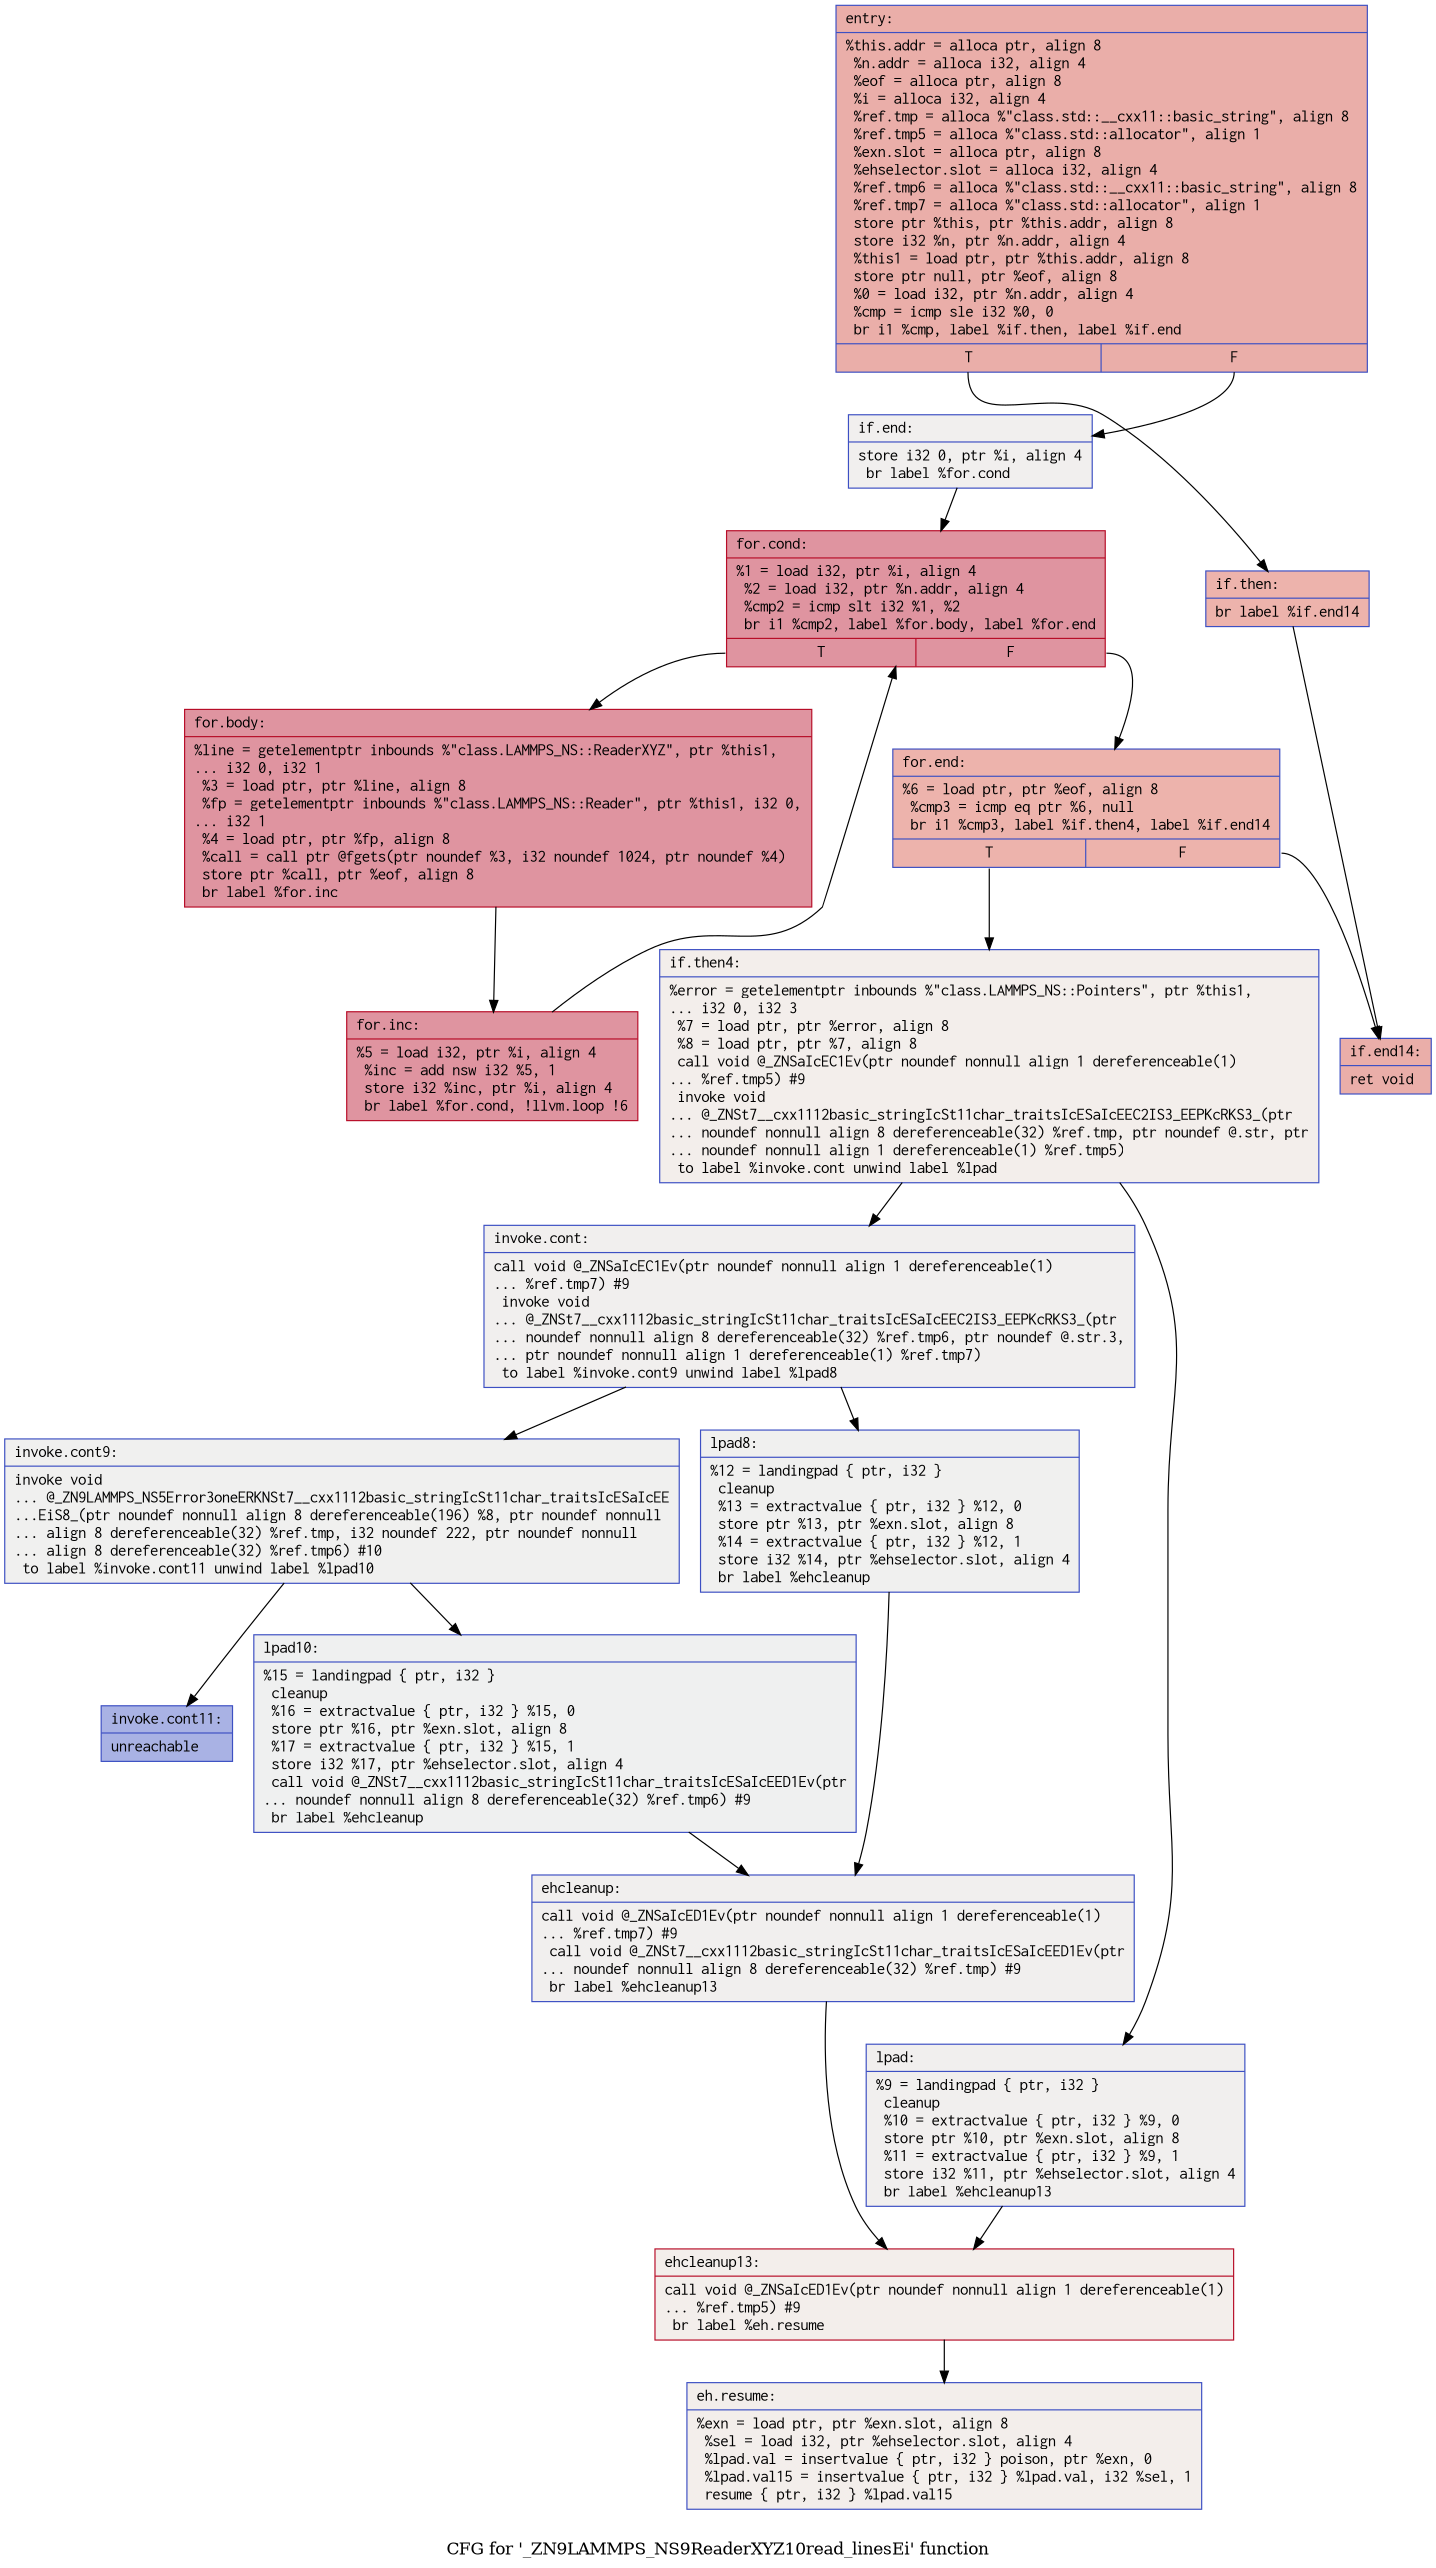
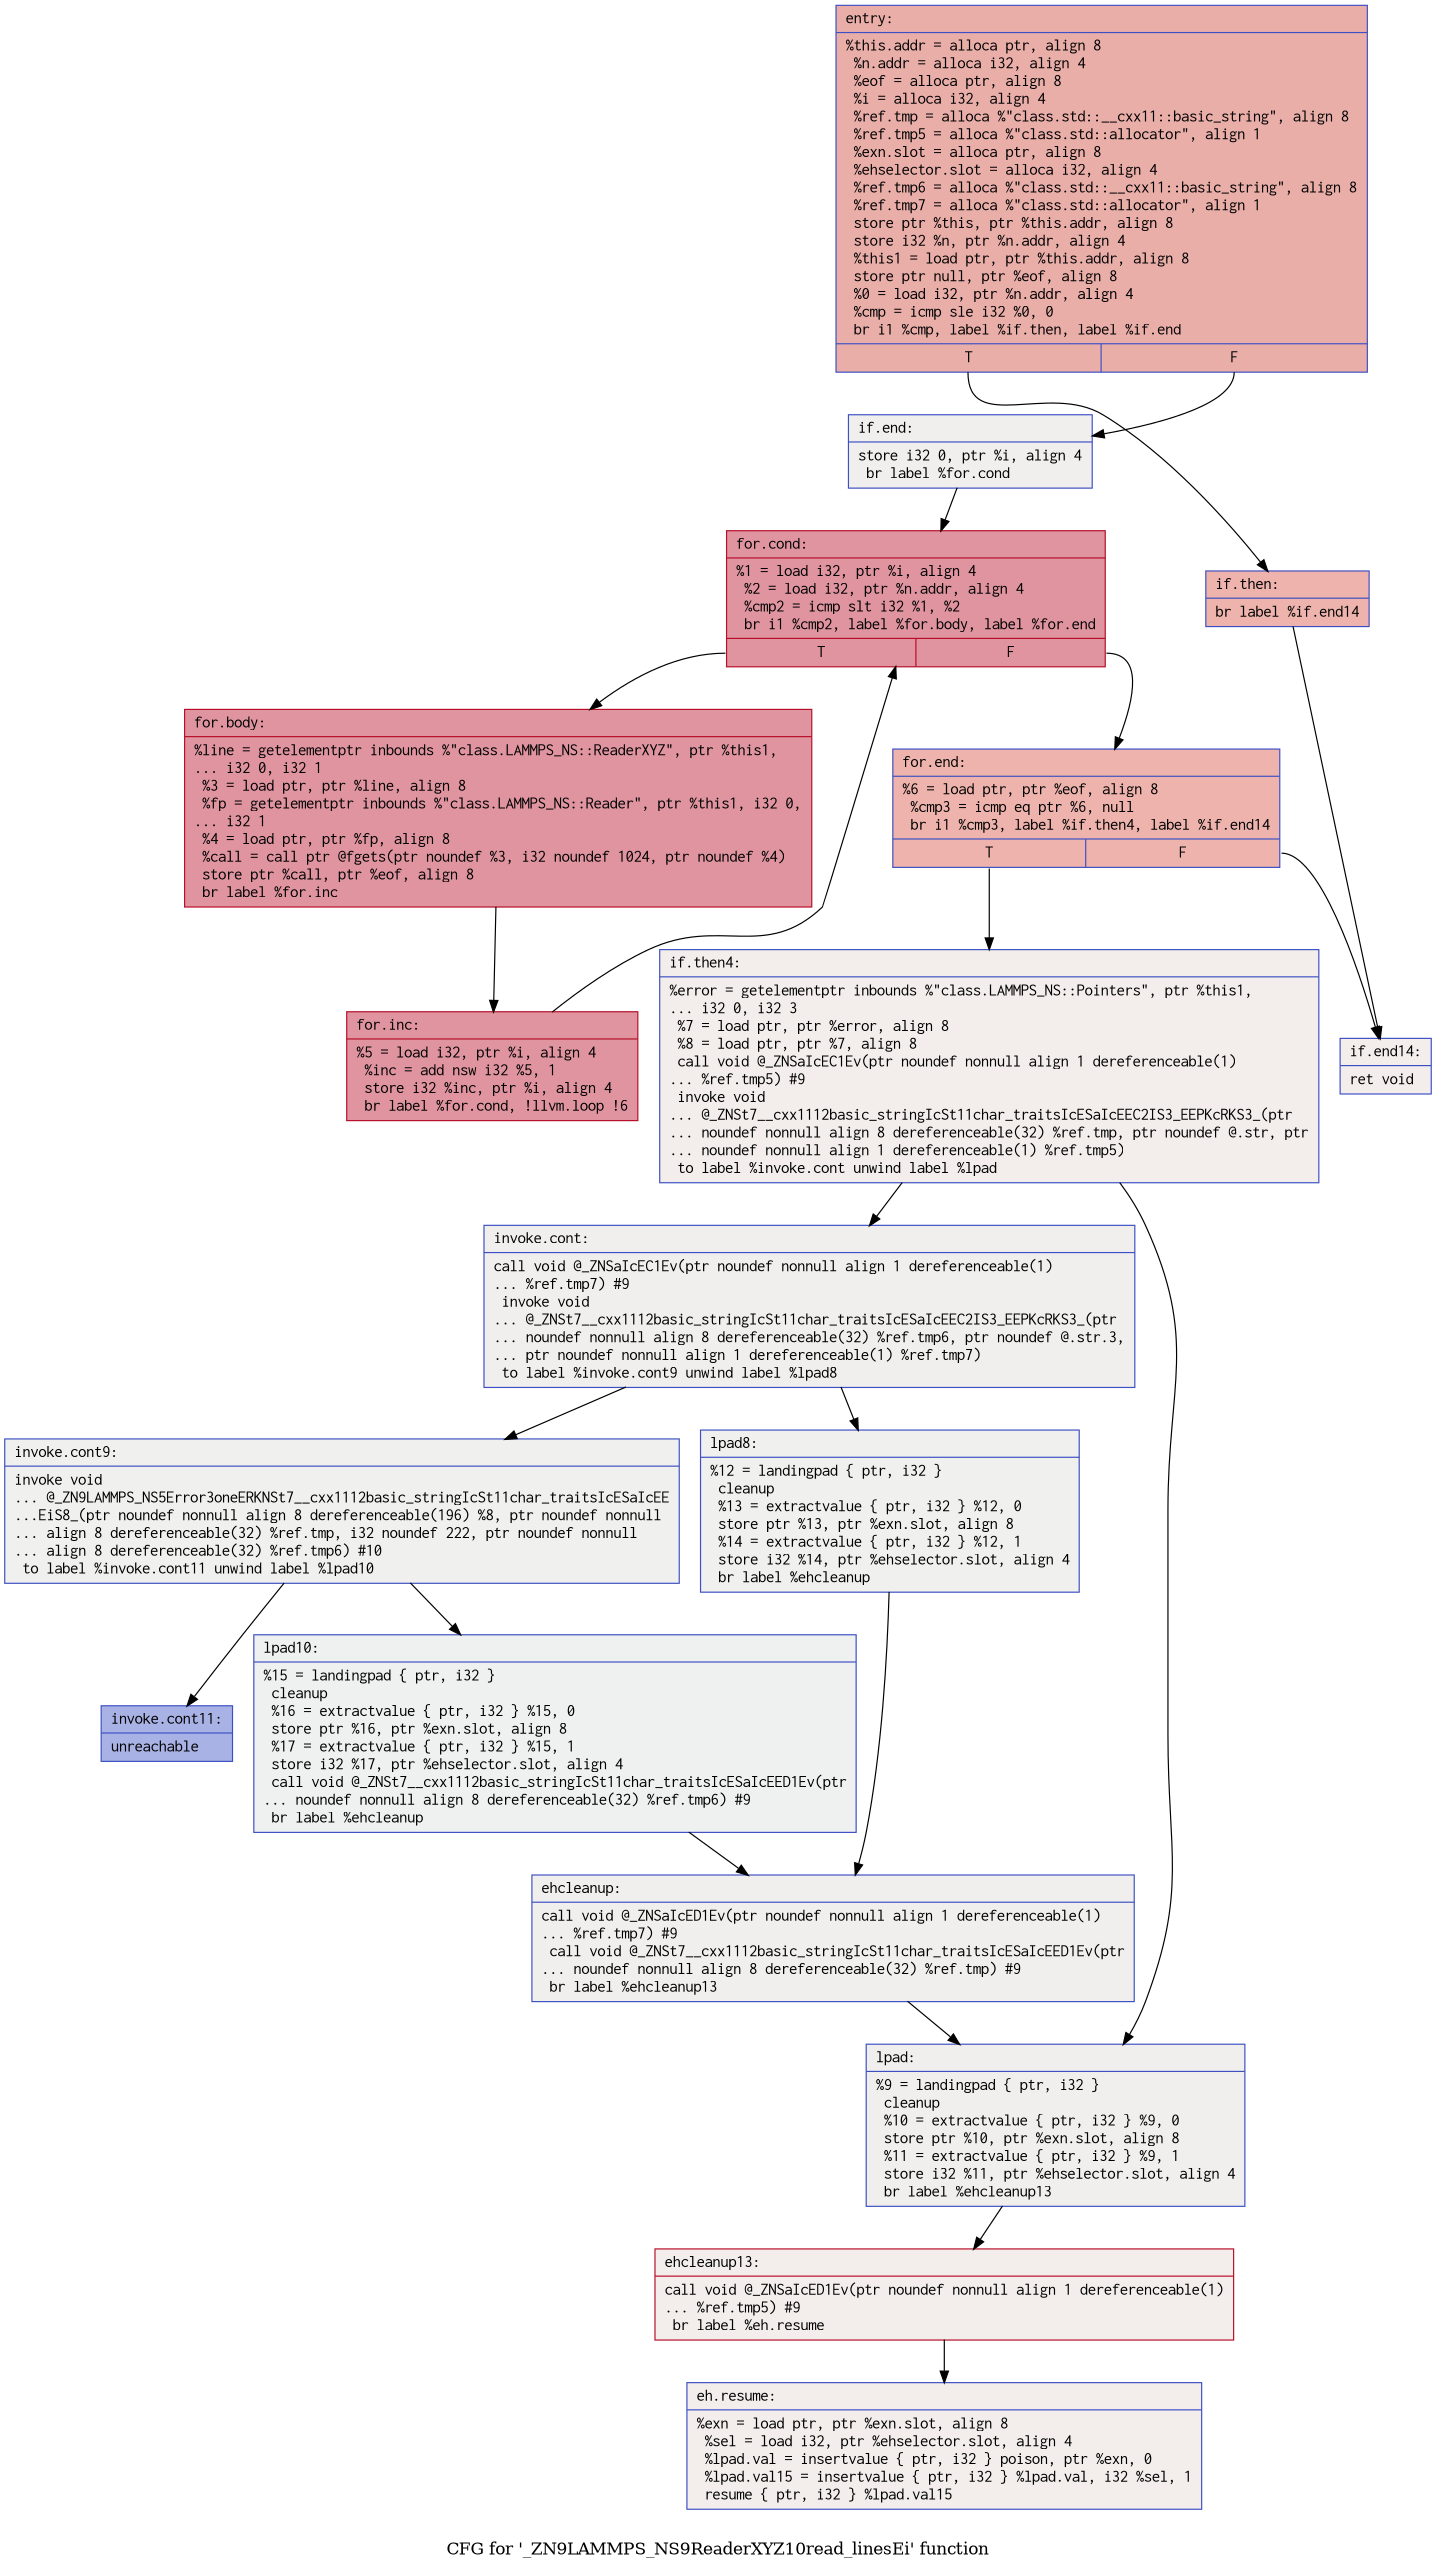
(1386, 1066) -> (1386, 1066)
(832, 2126) -> (929, 2019)
